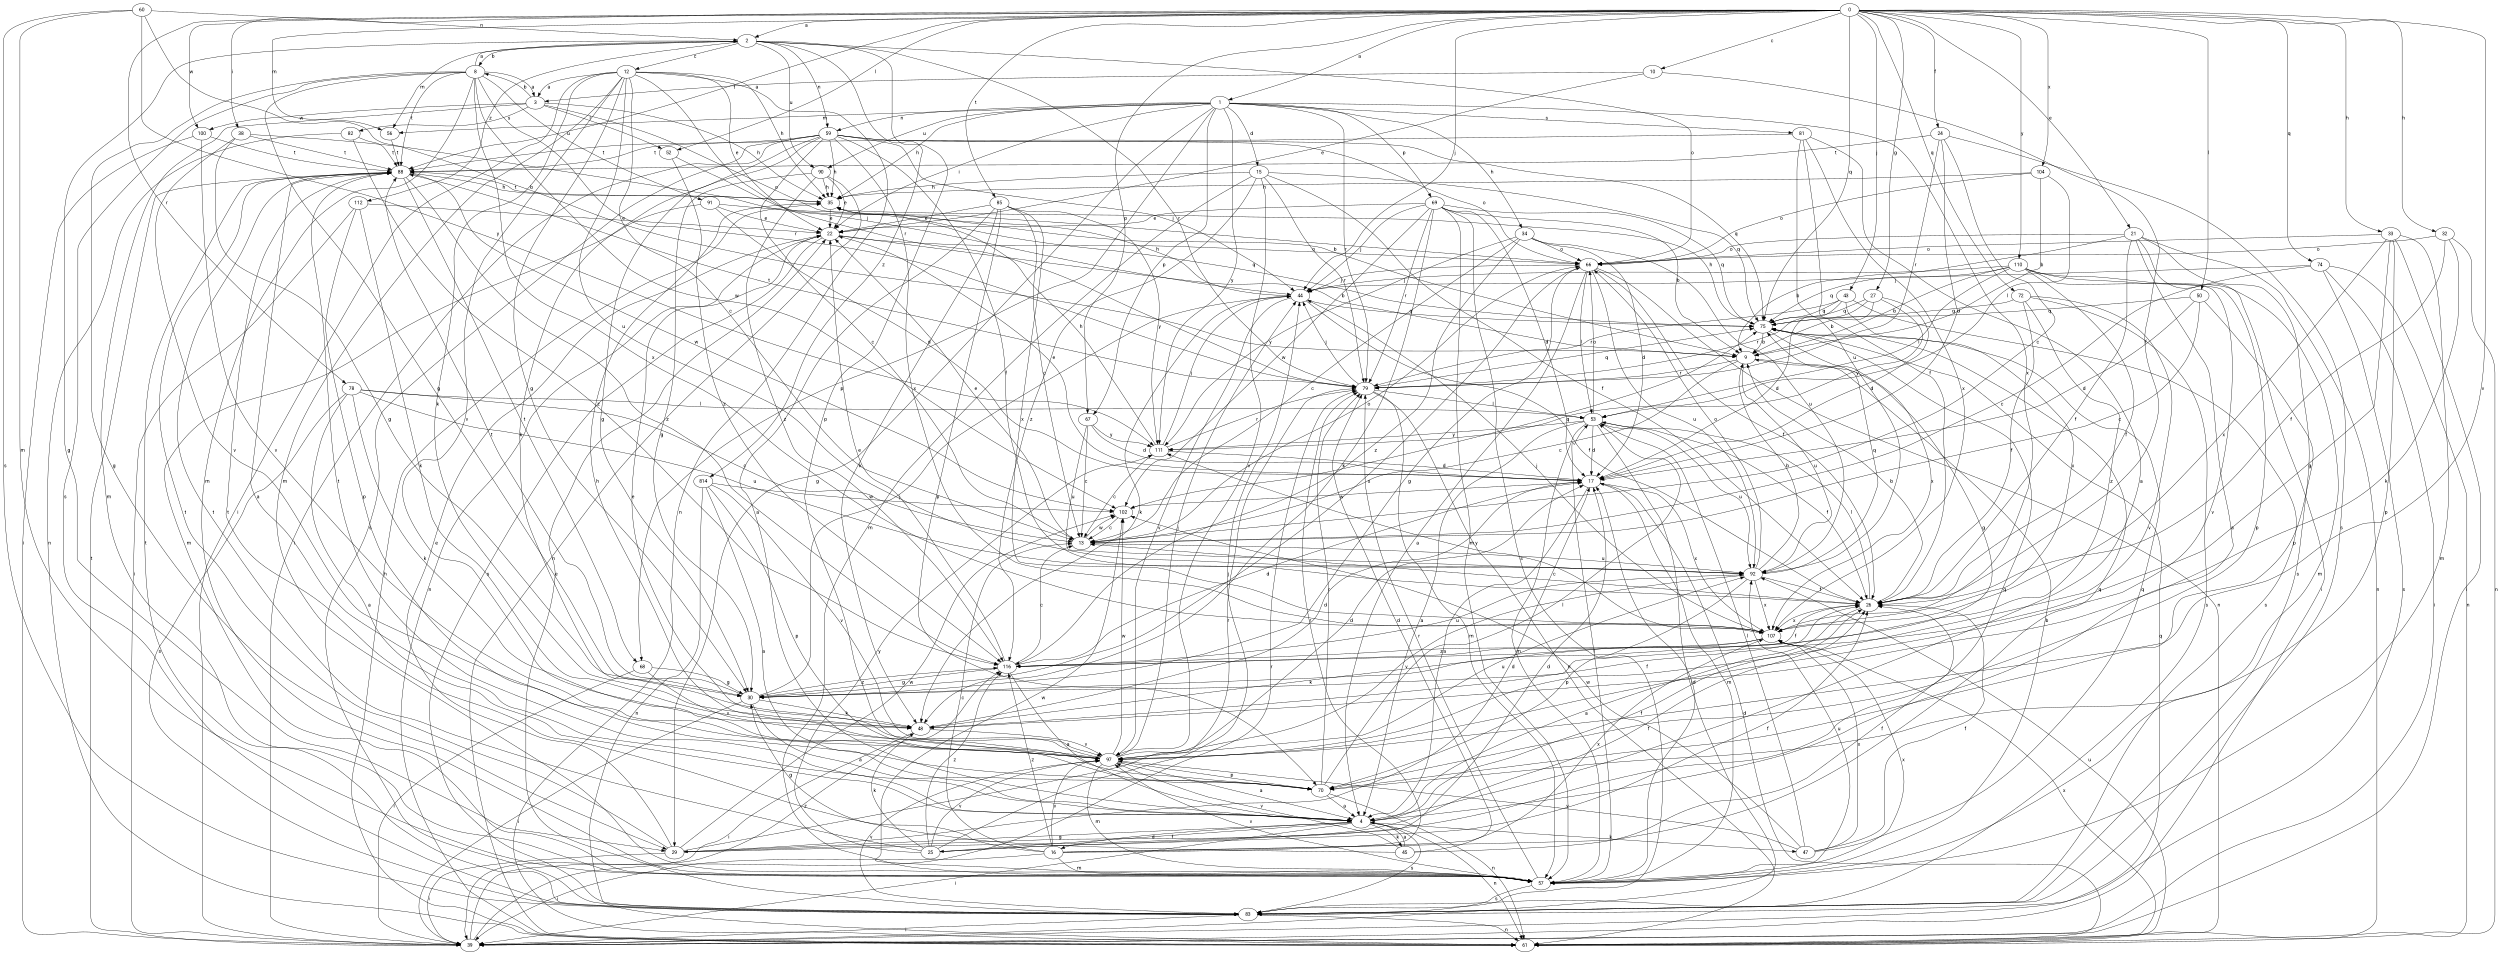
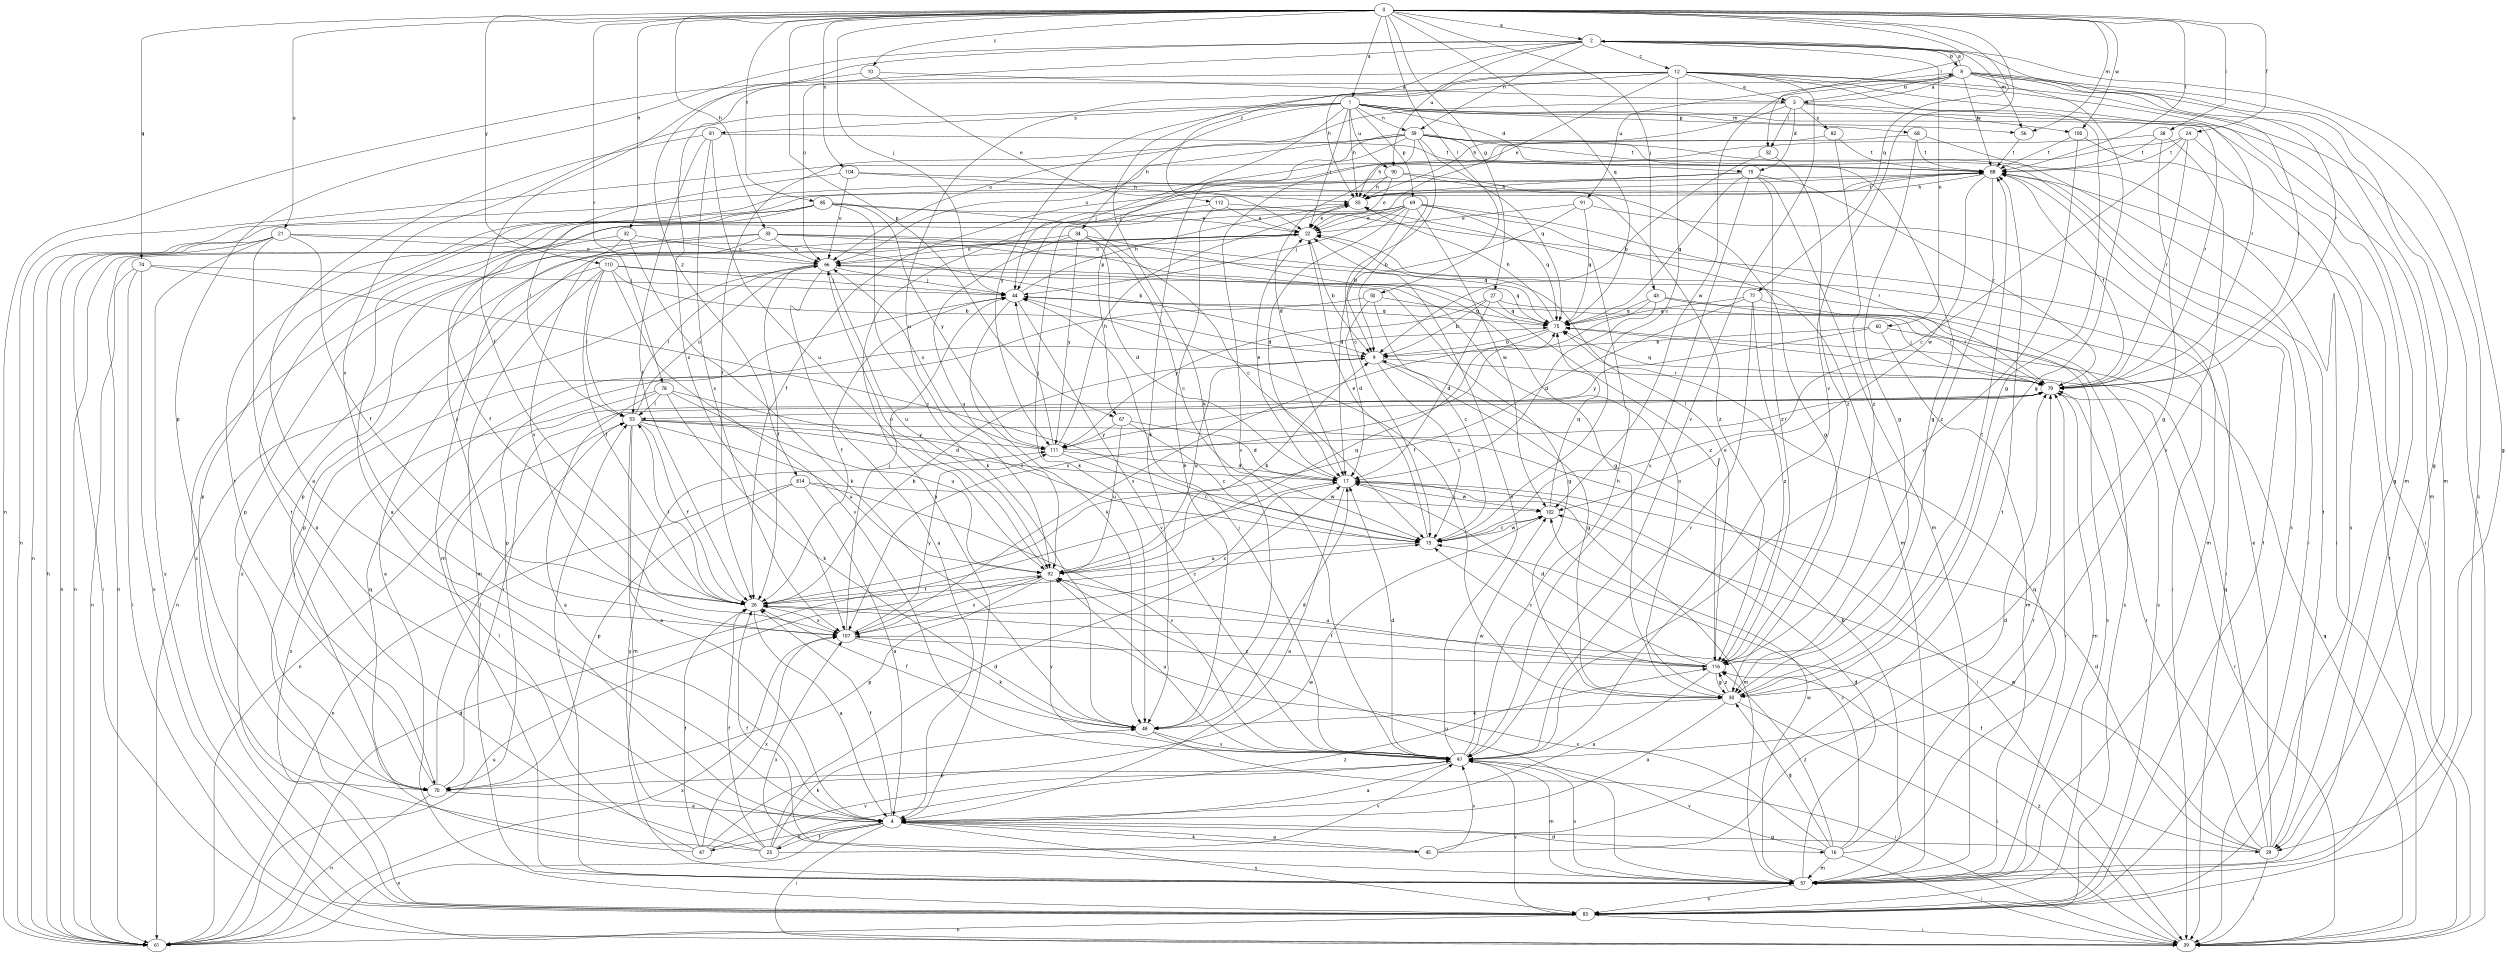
(443, 25) -> (1914, 60)
none -> (1789, 147)
none -> (1150, 258)
(509, 395) -> (1941, 166)
(1327, 425) -> (929, 378)
(1369, 481) -> (1680, 481)
(1148, 581) -> none
